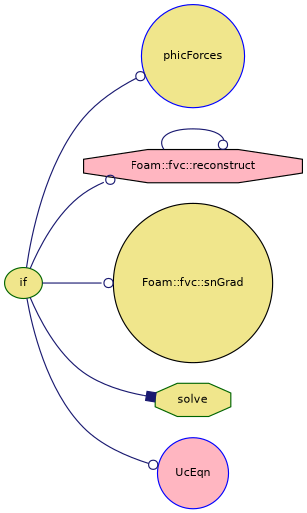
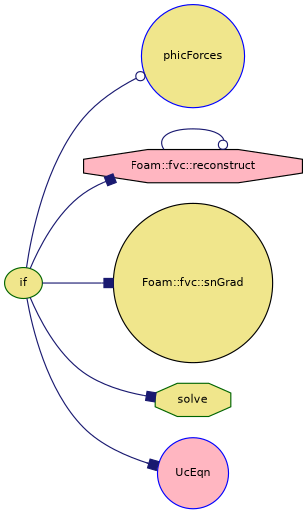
(59, 218) -> (59, 218)
(72, 283) -> (72, 283)
(63, 401) -> (63, 401)
